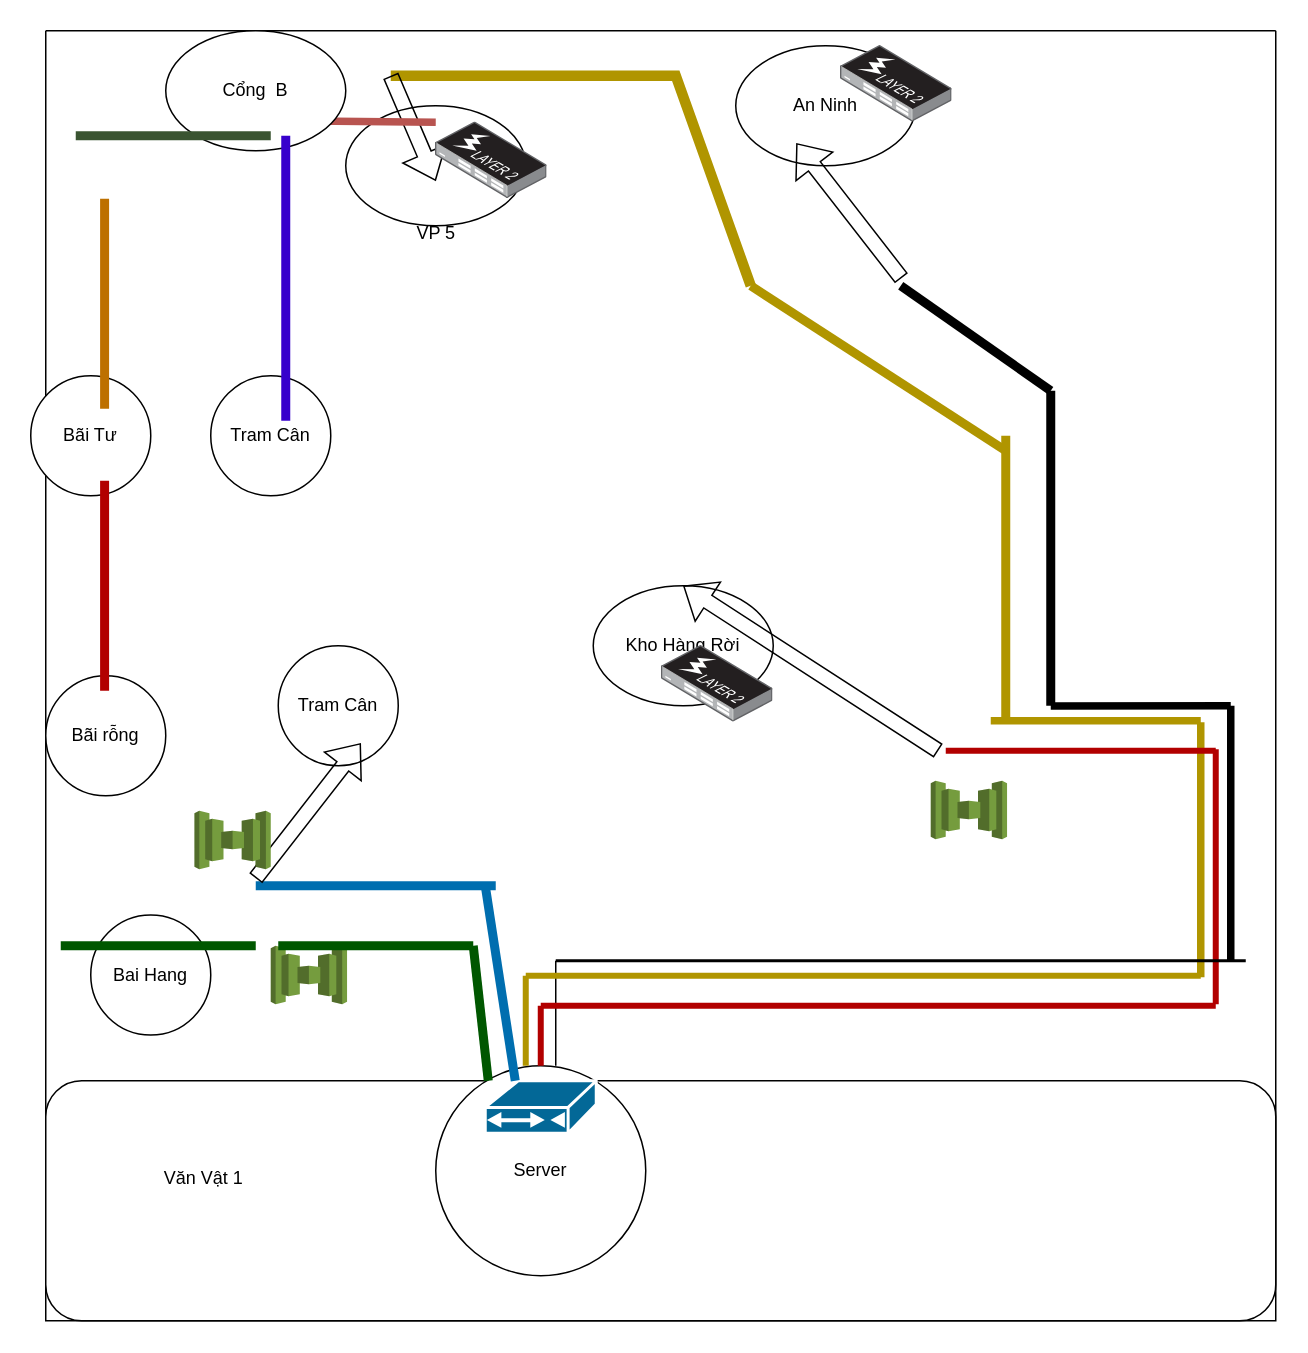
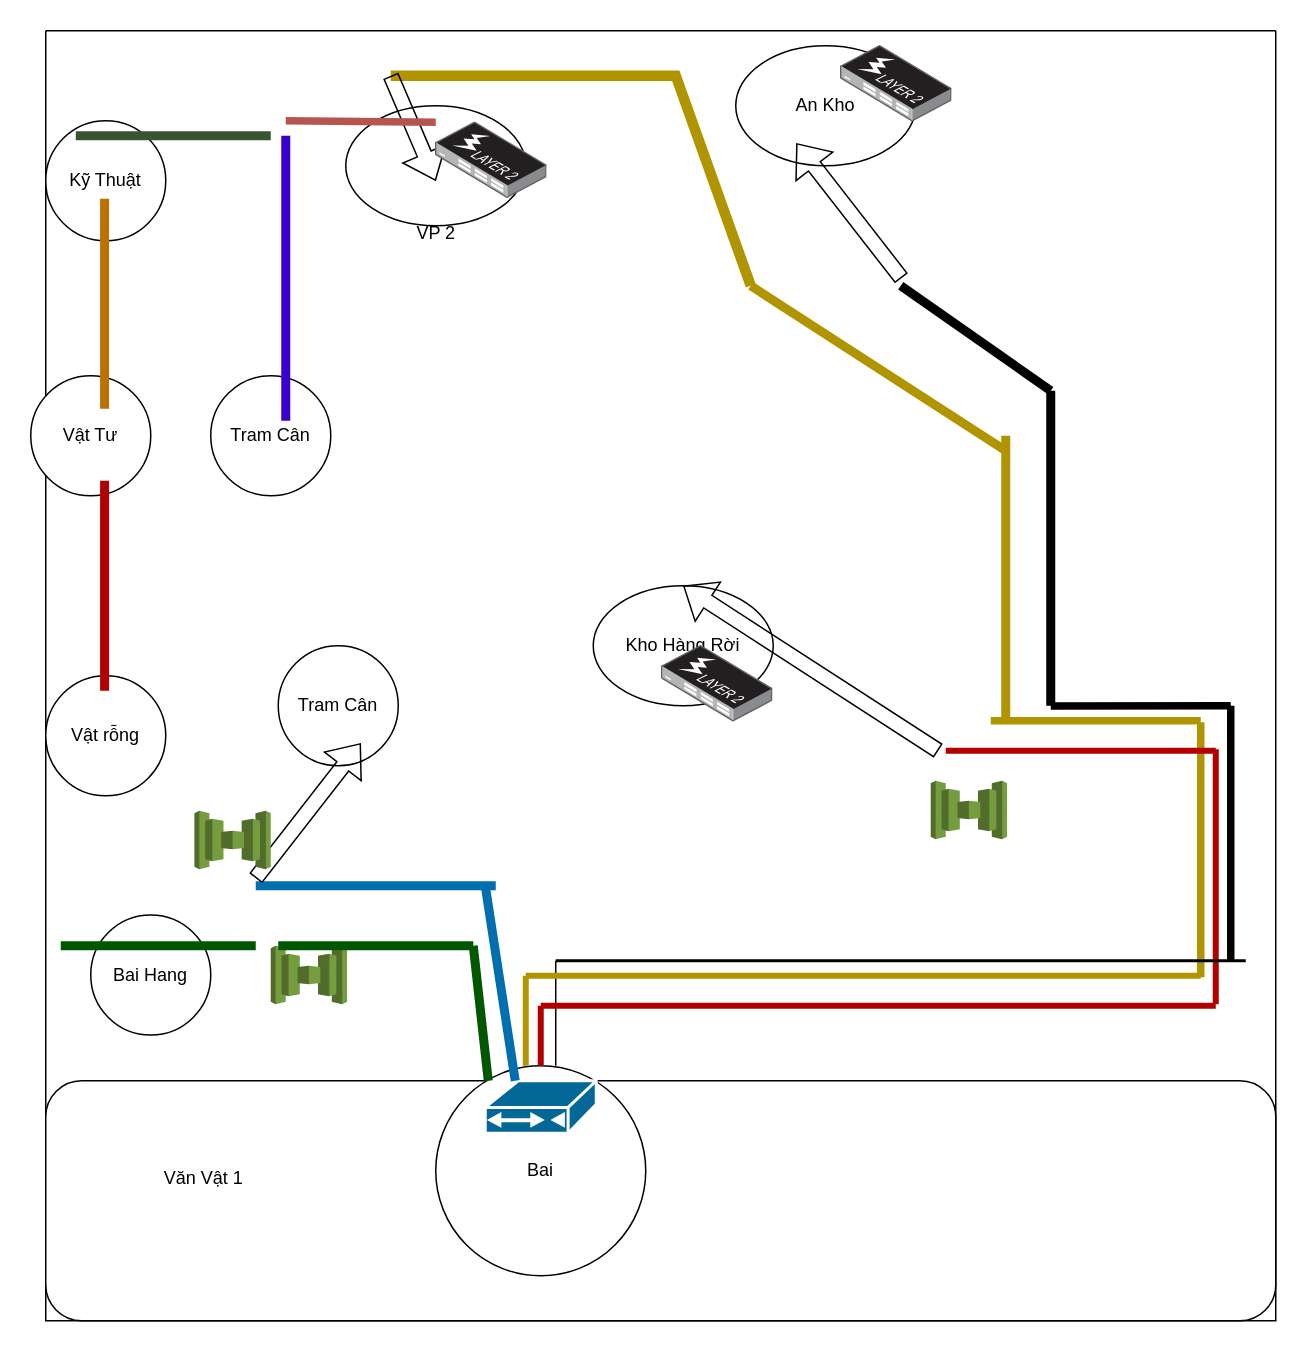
(256, 91) -> none
(826, 106) -> (826, 106)
none -> (106, 181)
(437, 233) -> (437, 233)
(91, 436) -> (91, 436)
(106, 736) -> (106, 736)
(541, 1171) -> (541, 1171)
